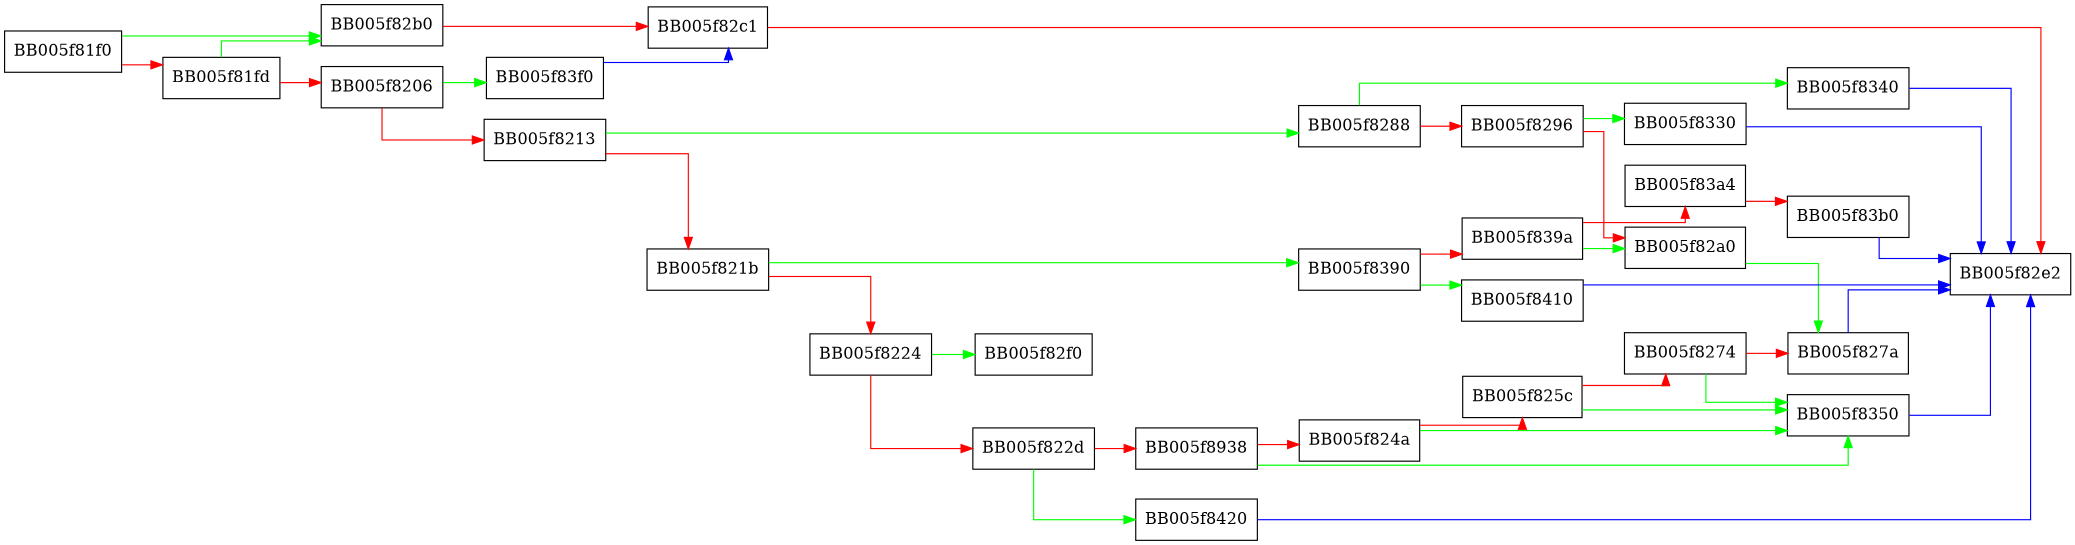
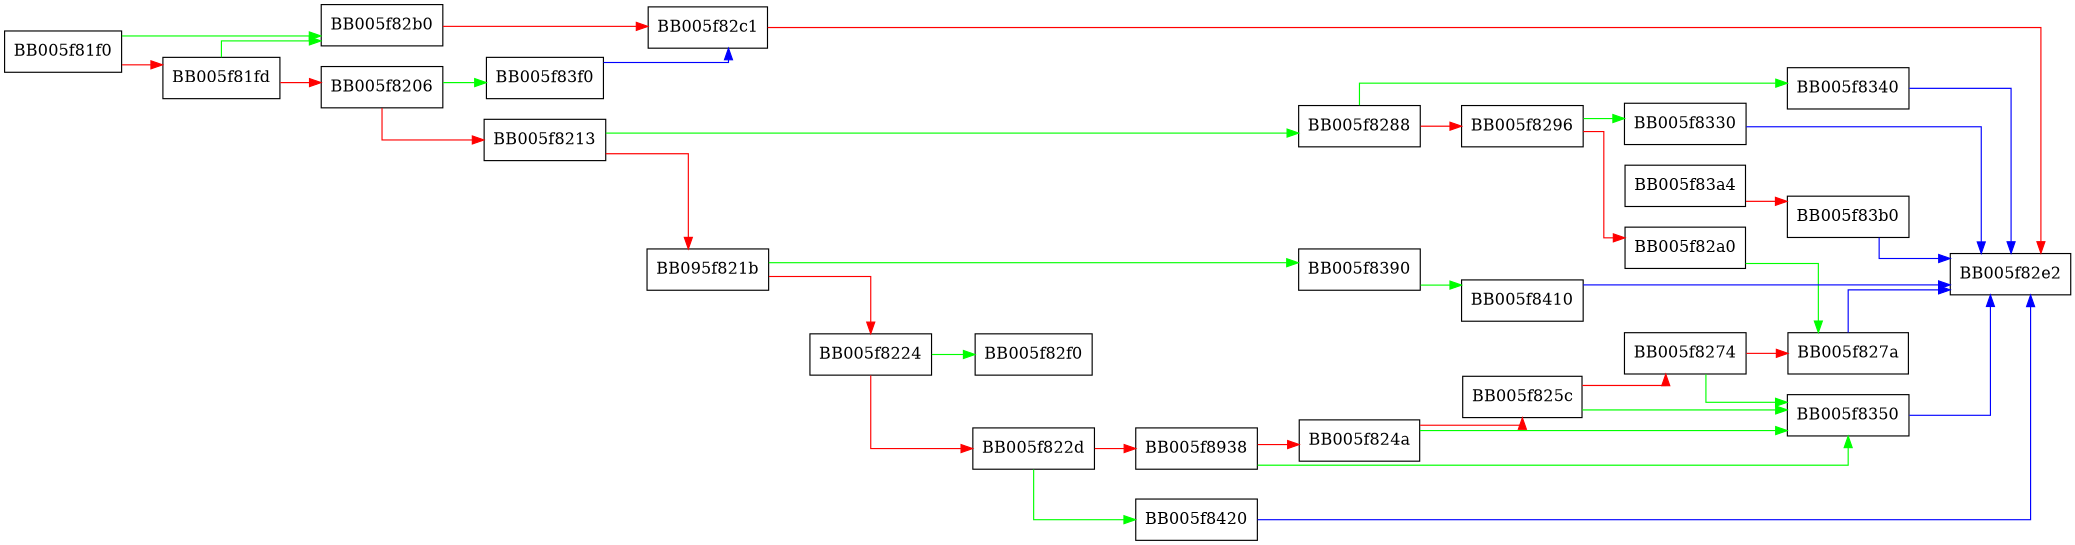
(1522, 239) -> none
(708, 270) -> (708, 270)
